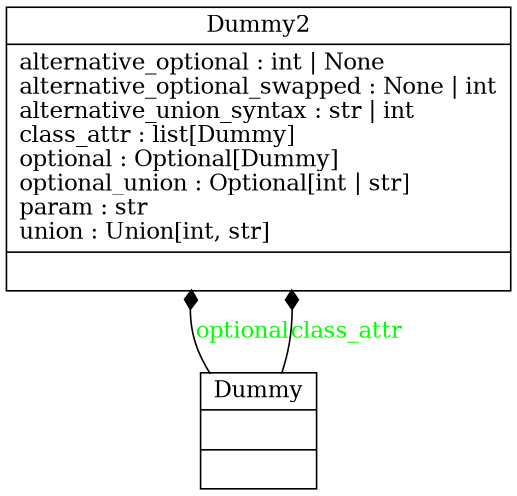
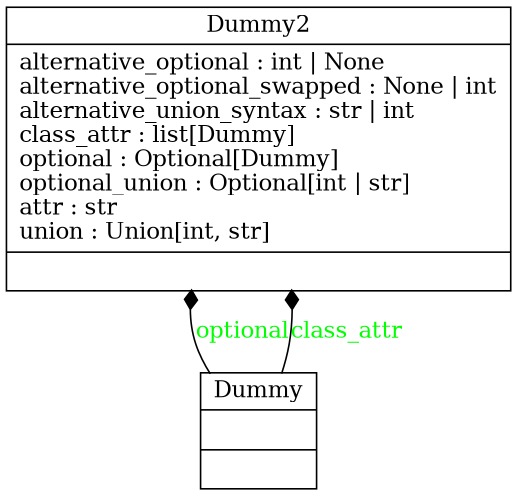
(84, 208) -> (68, 208)
